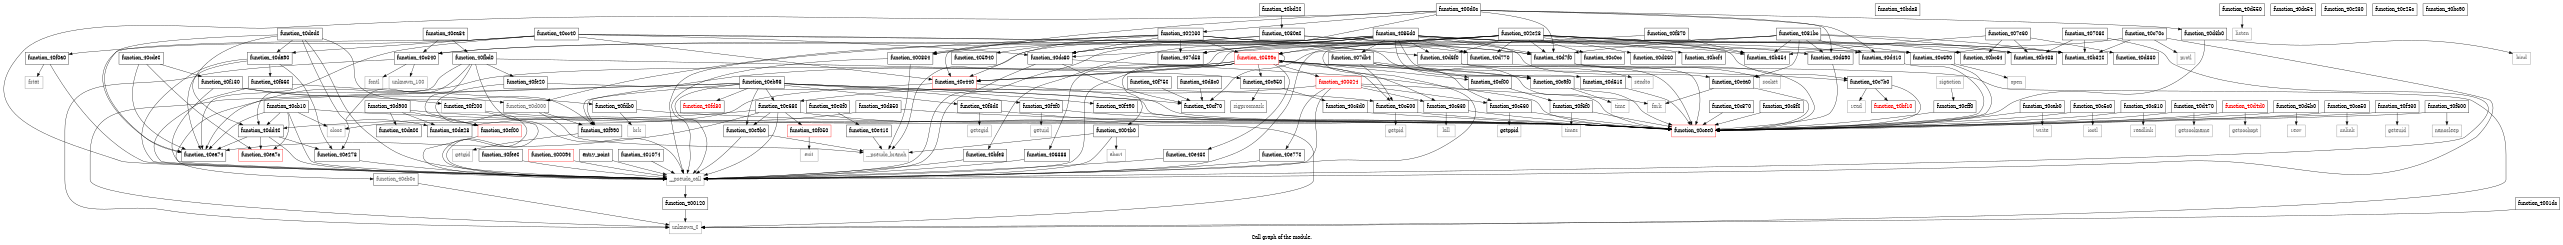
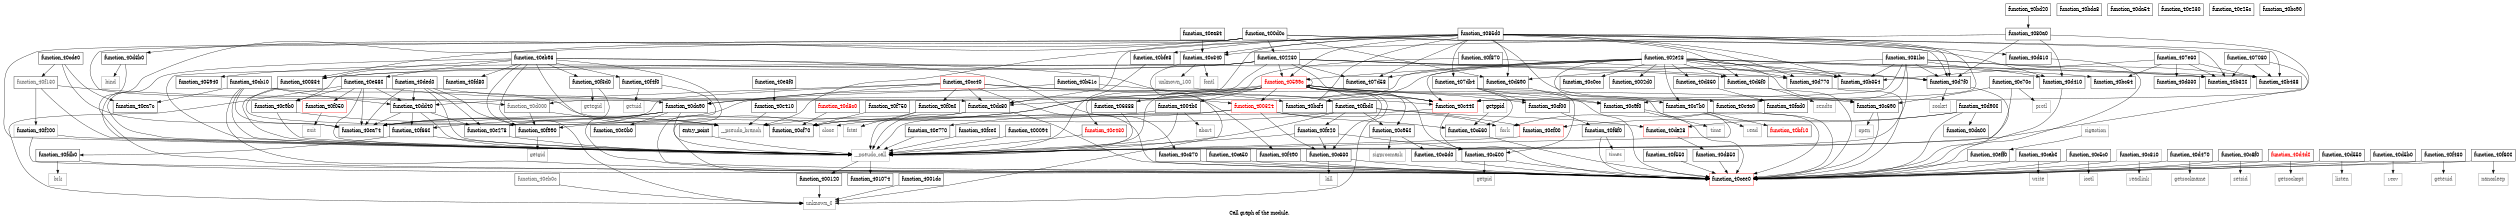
(557, 34) -> (962, 82)
(1521, 34) -> (1664, 58)
(459, 45) -> (1261, 95)
(2116, 46) -> (2198, 68)
none -> (1970, 67)
(221, 82) -> (36, 82)
none -> (1077, 82)
(1199, 82) -> (838, 107)
none -> (1632, 82)
none -> (1334, 84)
(1124, 92) -> (807, 98)
(702, 107) -> (465, 82)
(1249, 107) -> (1388, 155)
none -> (1786, 107)
(2143, 107) -> (2139, 155)
(230, 109) -> (953, 72)
(1509, 117) -> (1483, 118)
(666, 119) -> (1689, 142)
(450, 131) -> (1666, 131)
none -> (613, 131)
(2347, 131) -> none
(261, 141) -> (412, 117)
none -> (1322, 142)
(261, 155) -> (135, 107)
(551, 155) -> (1028, 131)
(1186, 155) -> (1104, 131)
none -> (1665, 155)
(662, 166) -> (870, 166)
none -> (2038, 172)
none -> (2240, 179)
